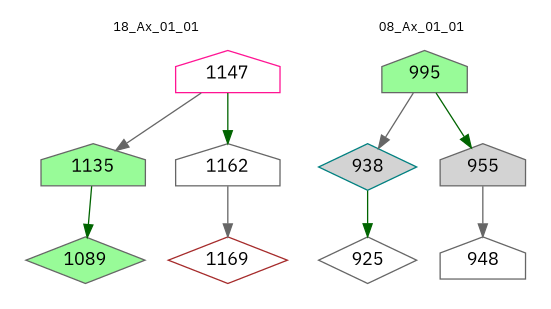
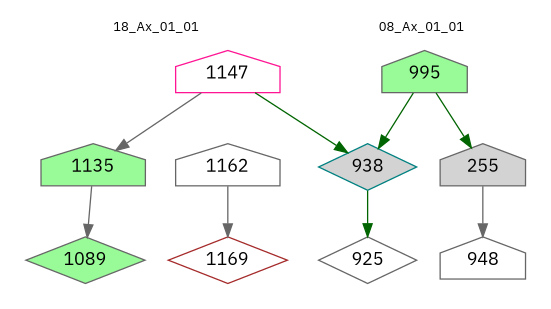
(228, 112) -> (290, 115)
(399, 115) -> (399, 115)
(483, 167) -> (483, 167)
(90, 205) -> (90, 205)
